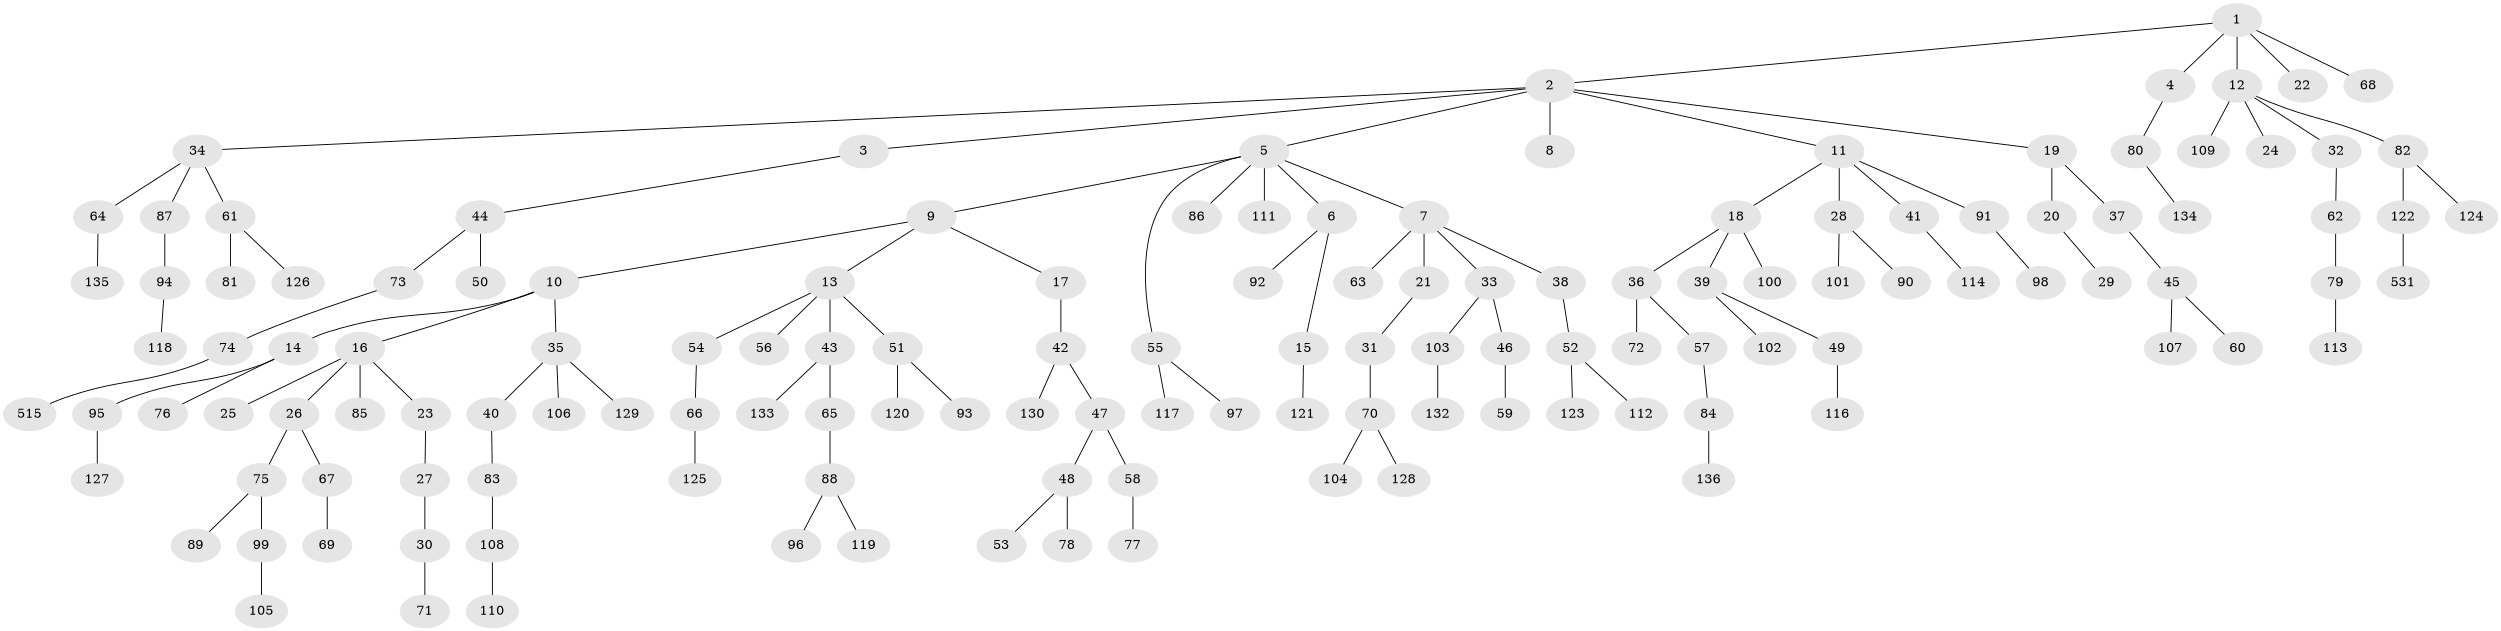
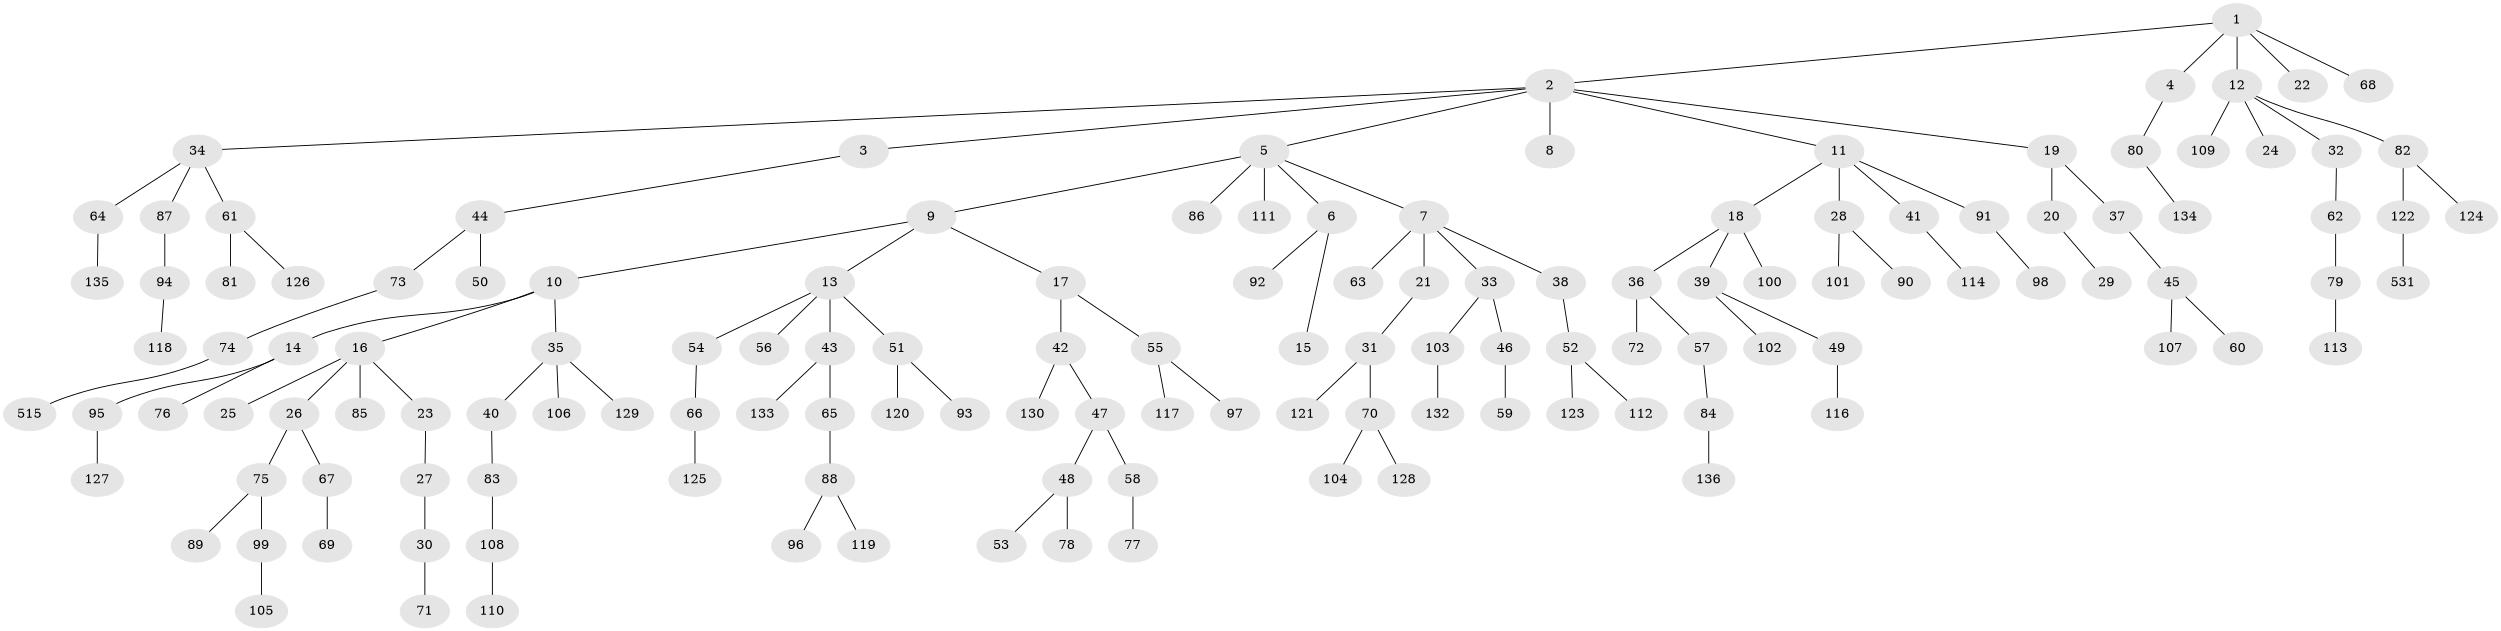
(1154, 221) -> (1108, 316)
(1303, 382) -> (1337, 381)
